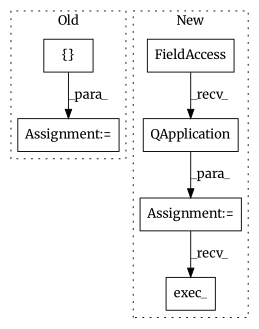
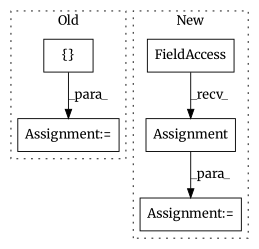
(191, 135) -> (191, 135)
(191, 294) -> none
